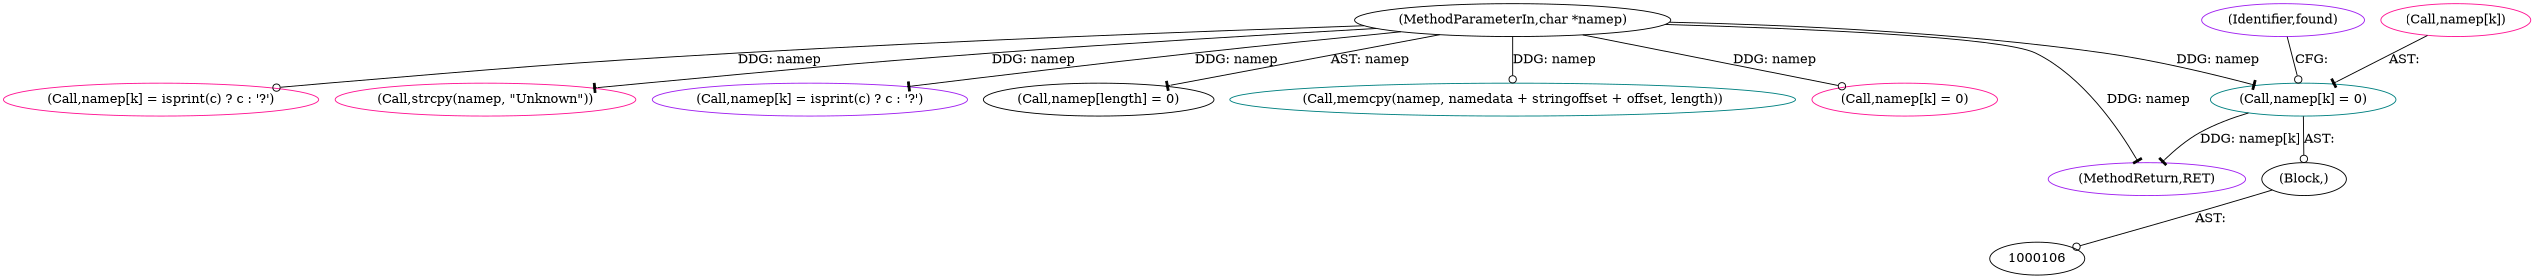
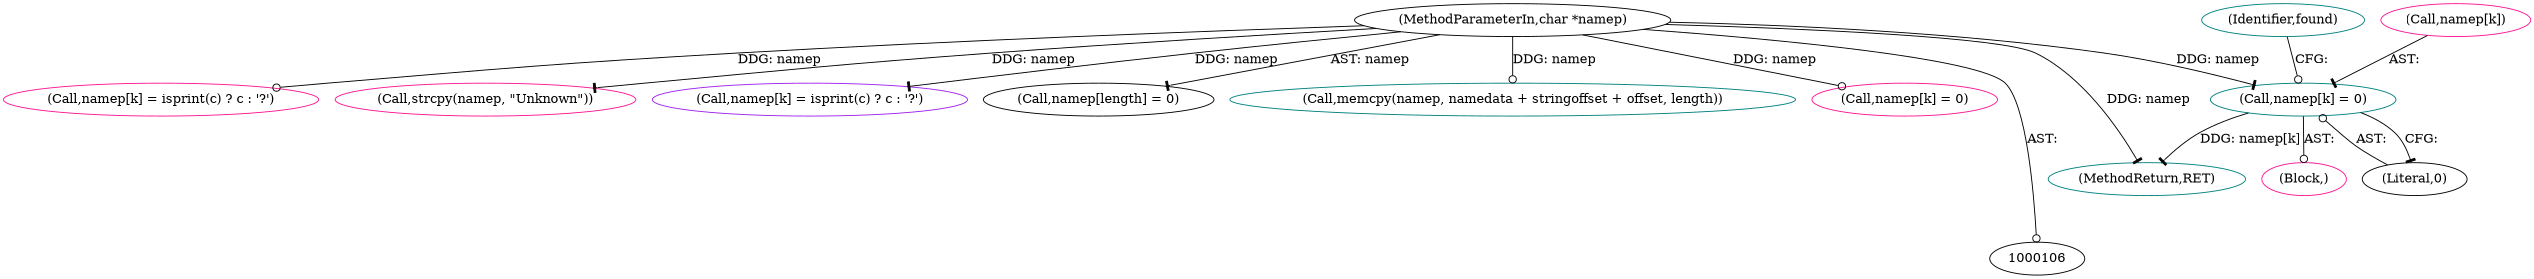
(2283, 20) -> (2283, 20)
(2147, 179) -> (2147, 179)
(2304, 179) -> (2304, 179)
none -> (2415, 179)
(2176, 218) -> (1904, 56)
